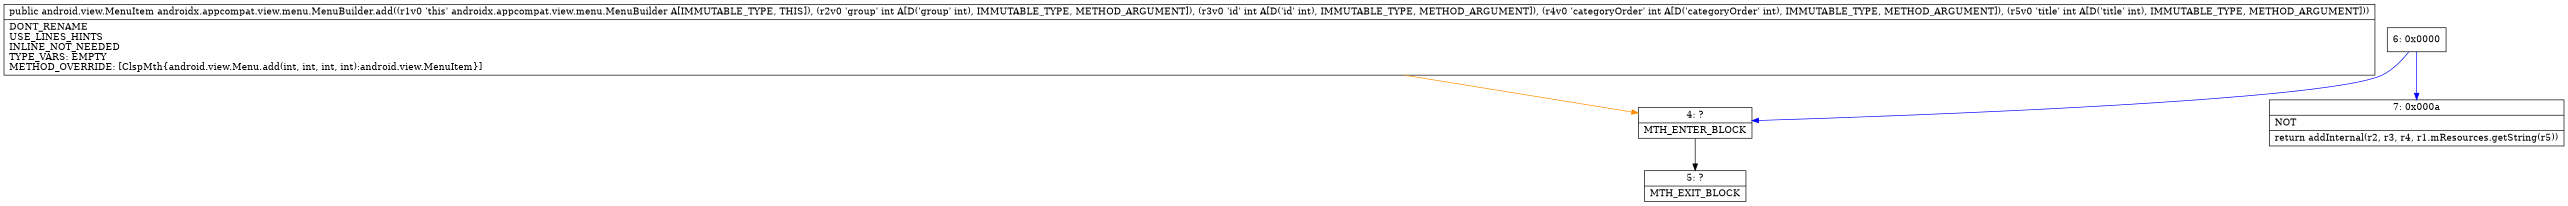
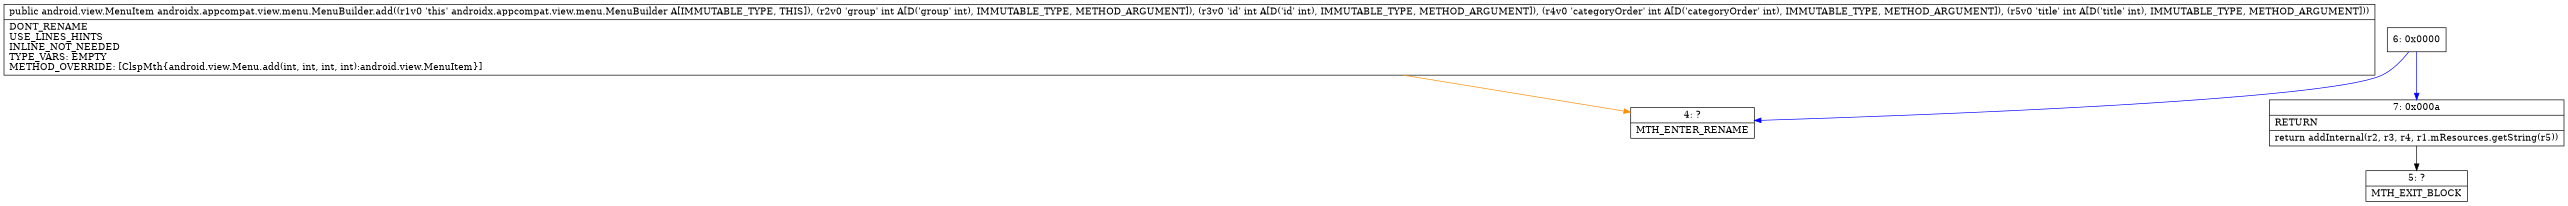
(2286, 123) -> (2296, 123)
(1695, 130) -> (1693, 130)
(1695, 151) -> (2417, 155)
